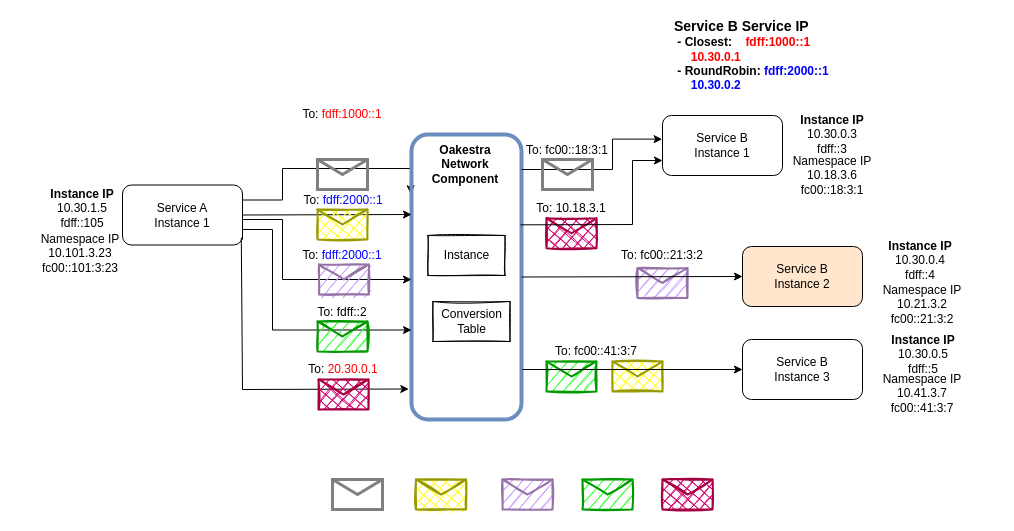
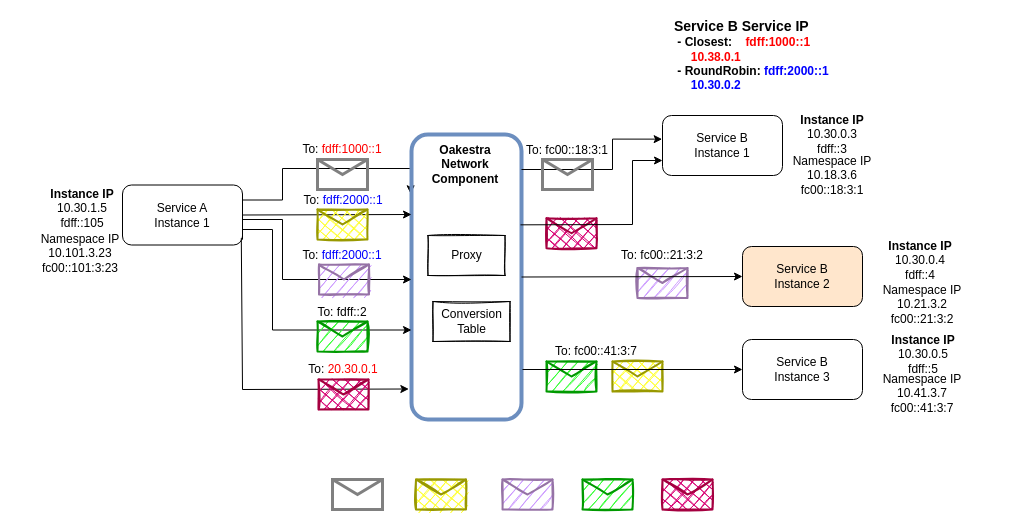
(751, 56) -> (751, 56)
(343, 115) -> (343, 150)
(572, 208) -> none
(467, 256) -> (467, 256)
